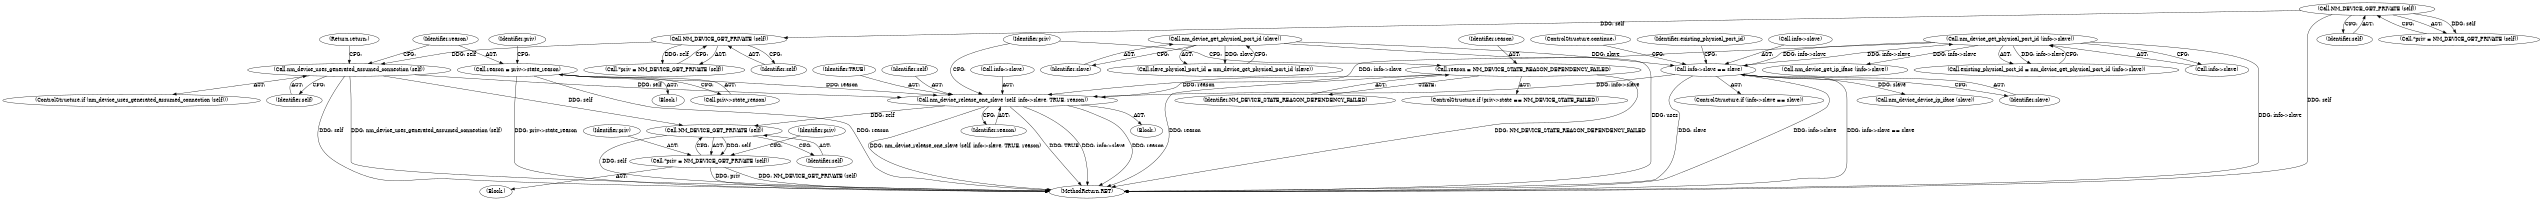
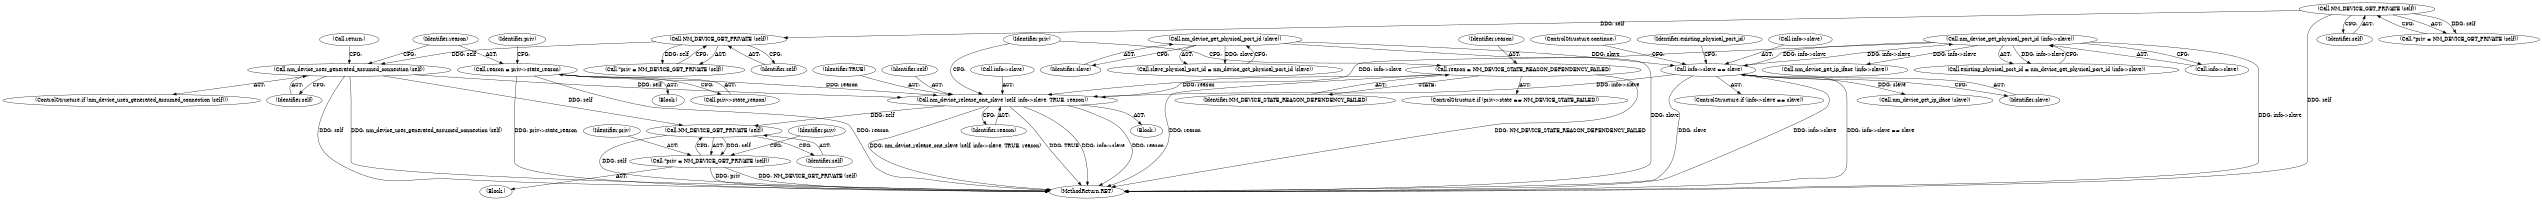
(349, 40) -> (349, 40)
(1925, 100) -> (1925, 100)
(1665, 116) -> (1665, 116)
